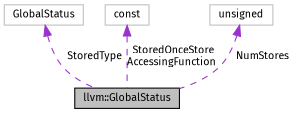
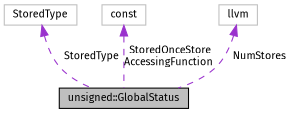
(44, 15) -> (41, 15)
(241, 15) -> (238, 15)
(127, 98) -> (124, 98)
